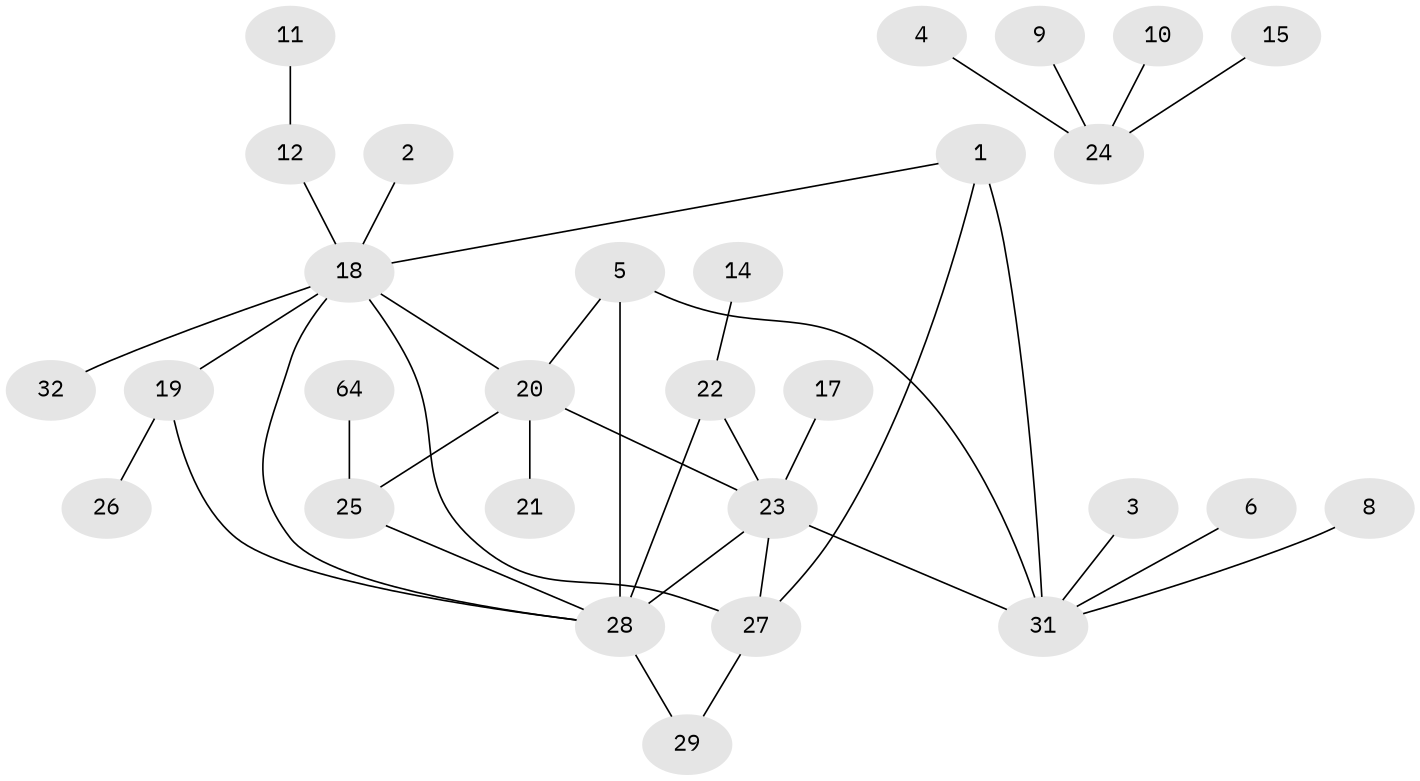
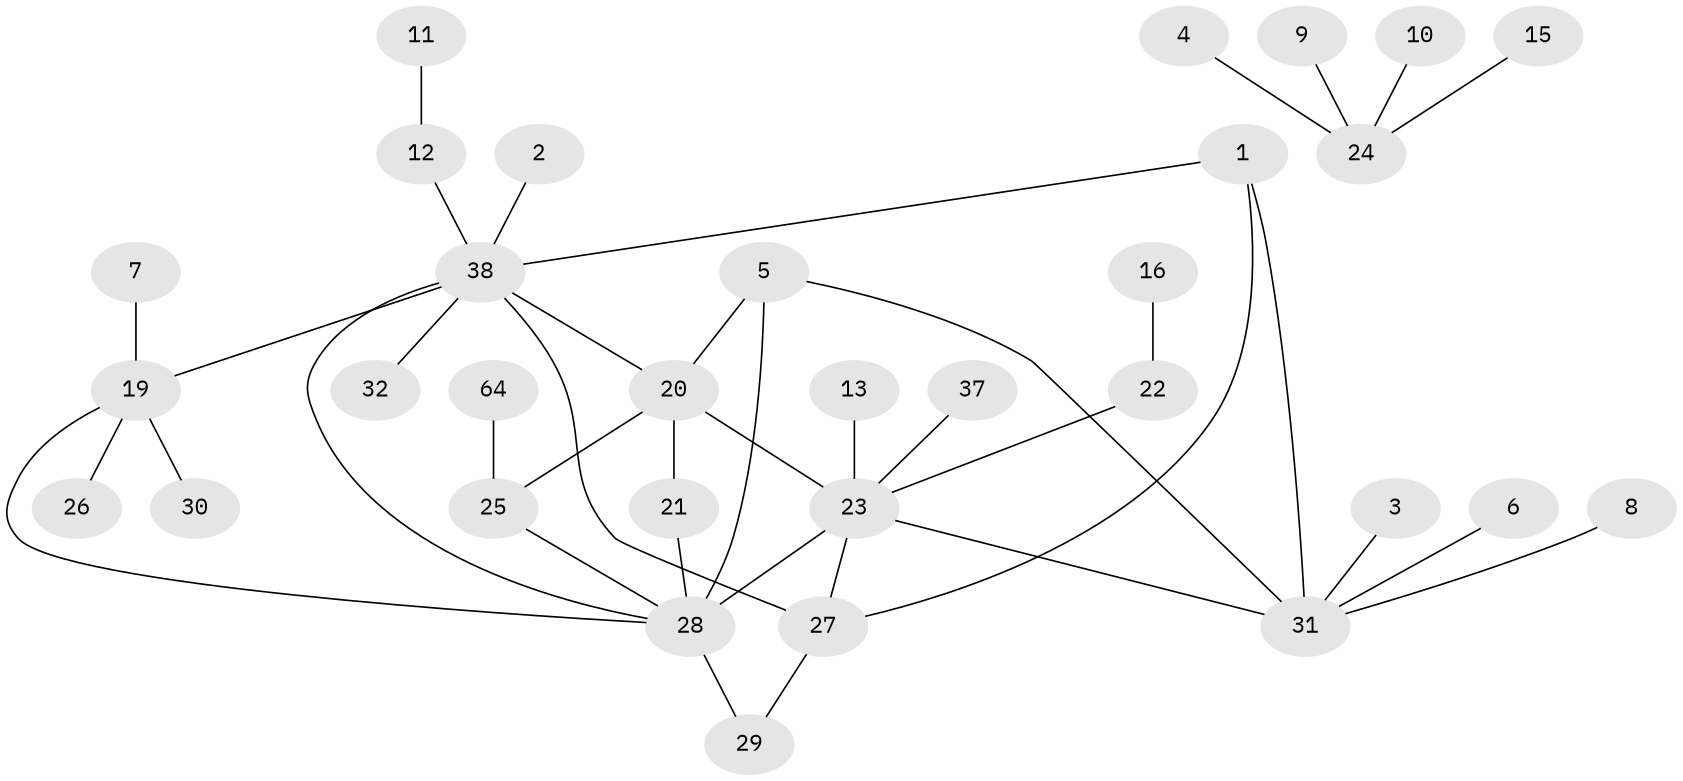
none -> (136, 272)
(349, 272) -> (480, 272)
(738, 272) -> (1153, 272)
(828, 390) -> (972, 390)
none -> (854, 390)
none -> (195, 508)
(665, 508) -> (681, 557)
